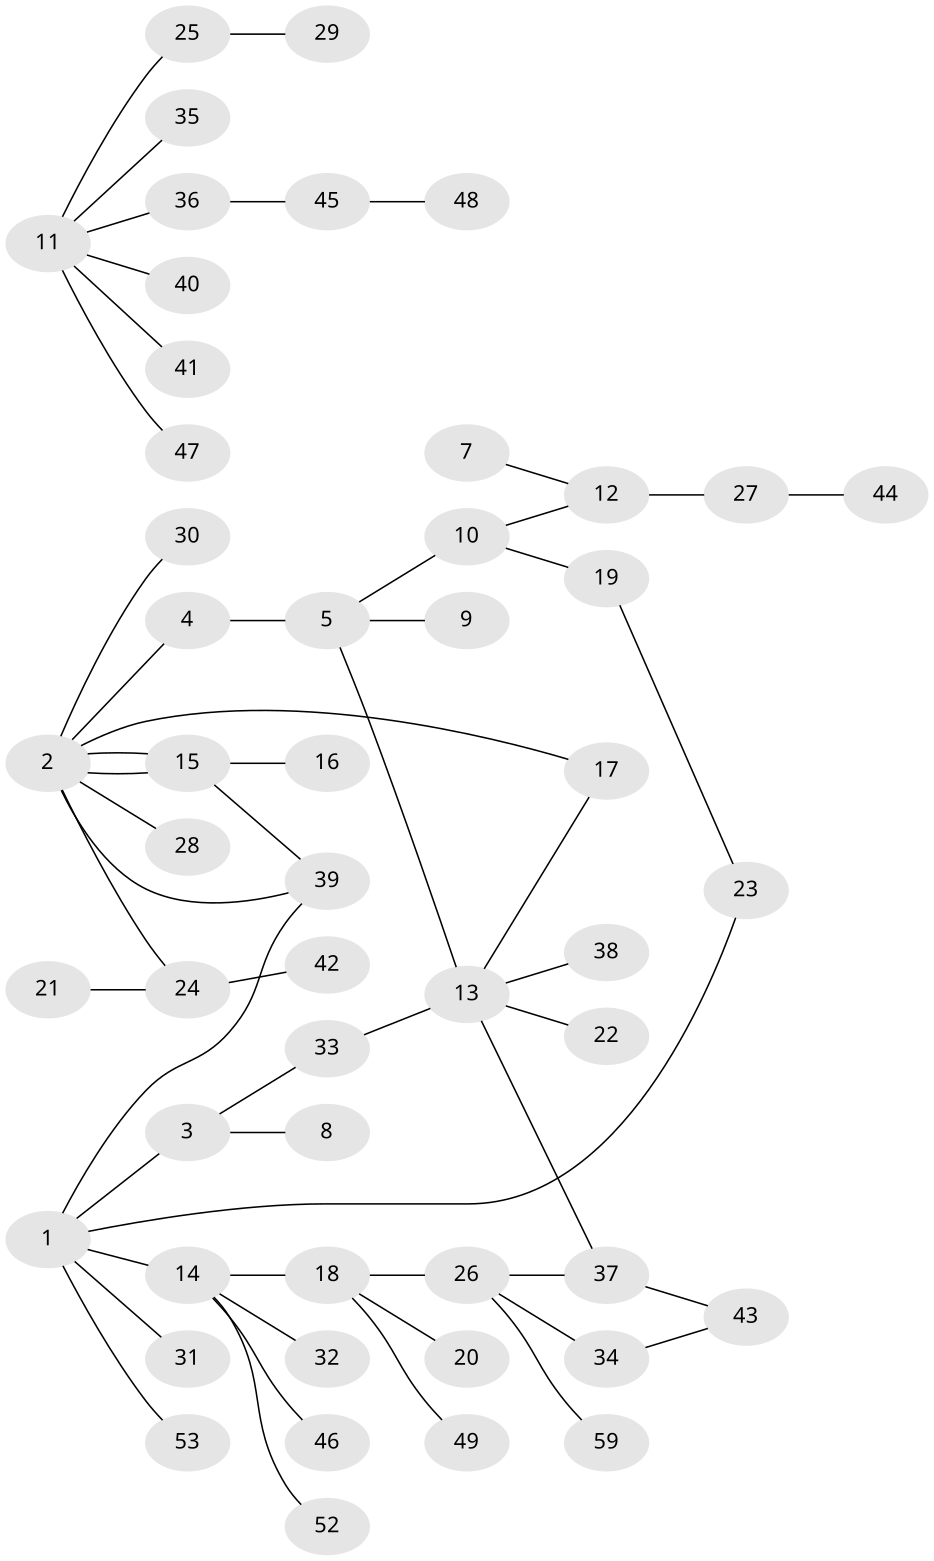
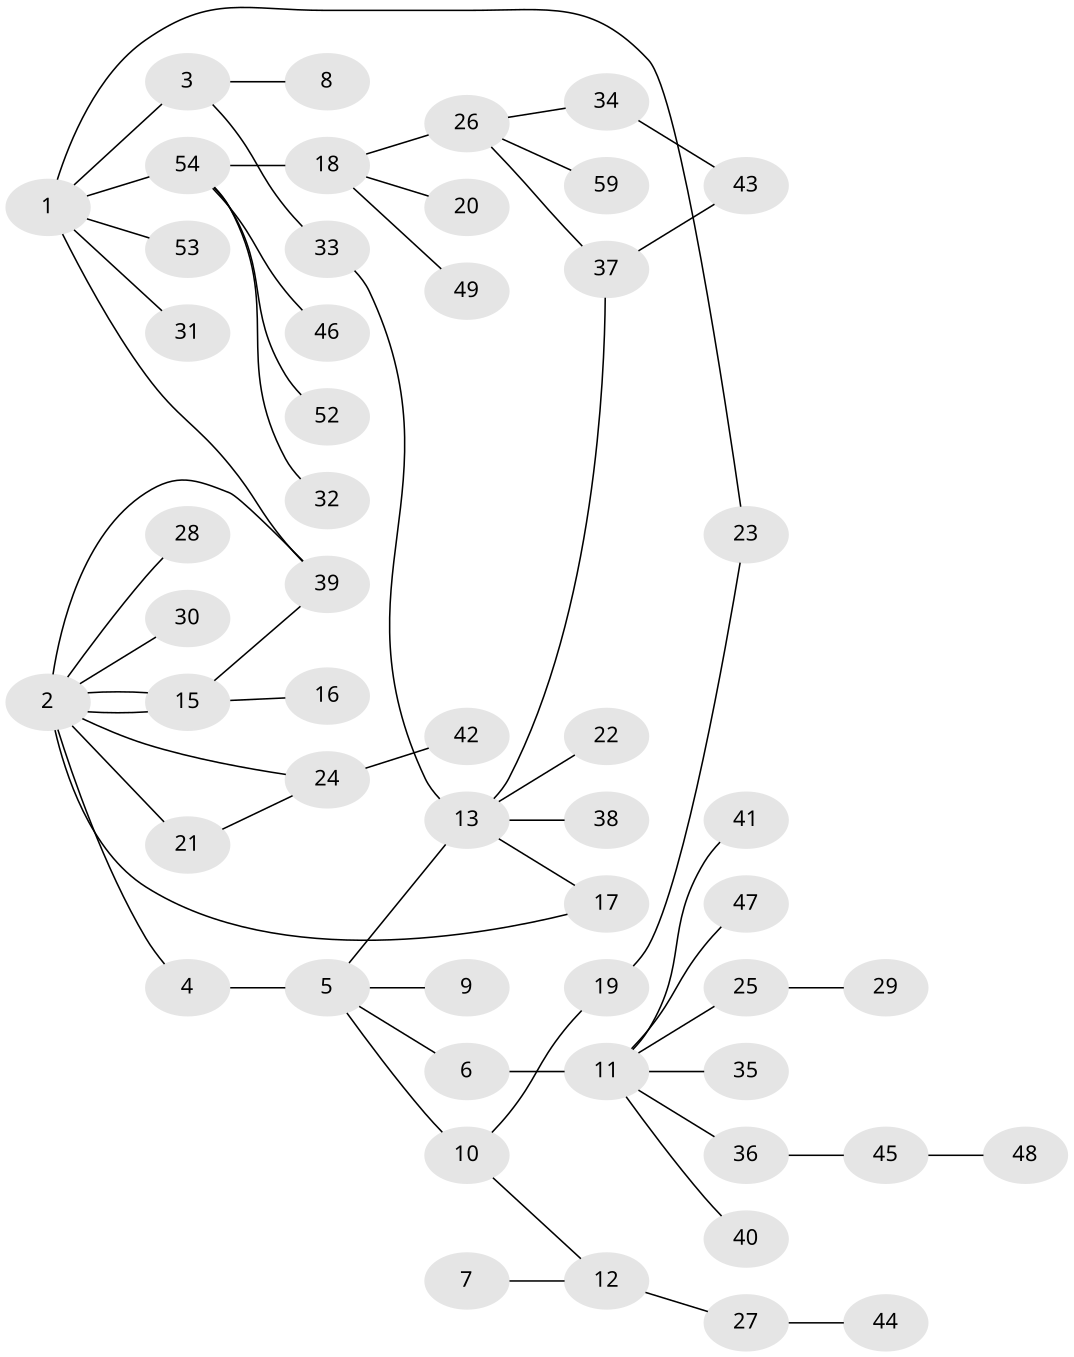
none -> (118, 774)
none -> (467, 1072)
(188, 1275) -> (188, 166)
